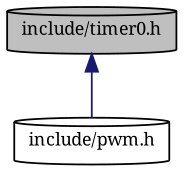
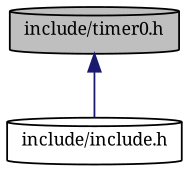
(92, 141) -> (94, 141)
